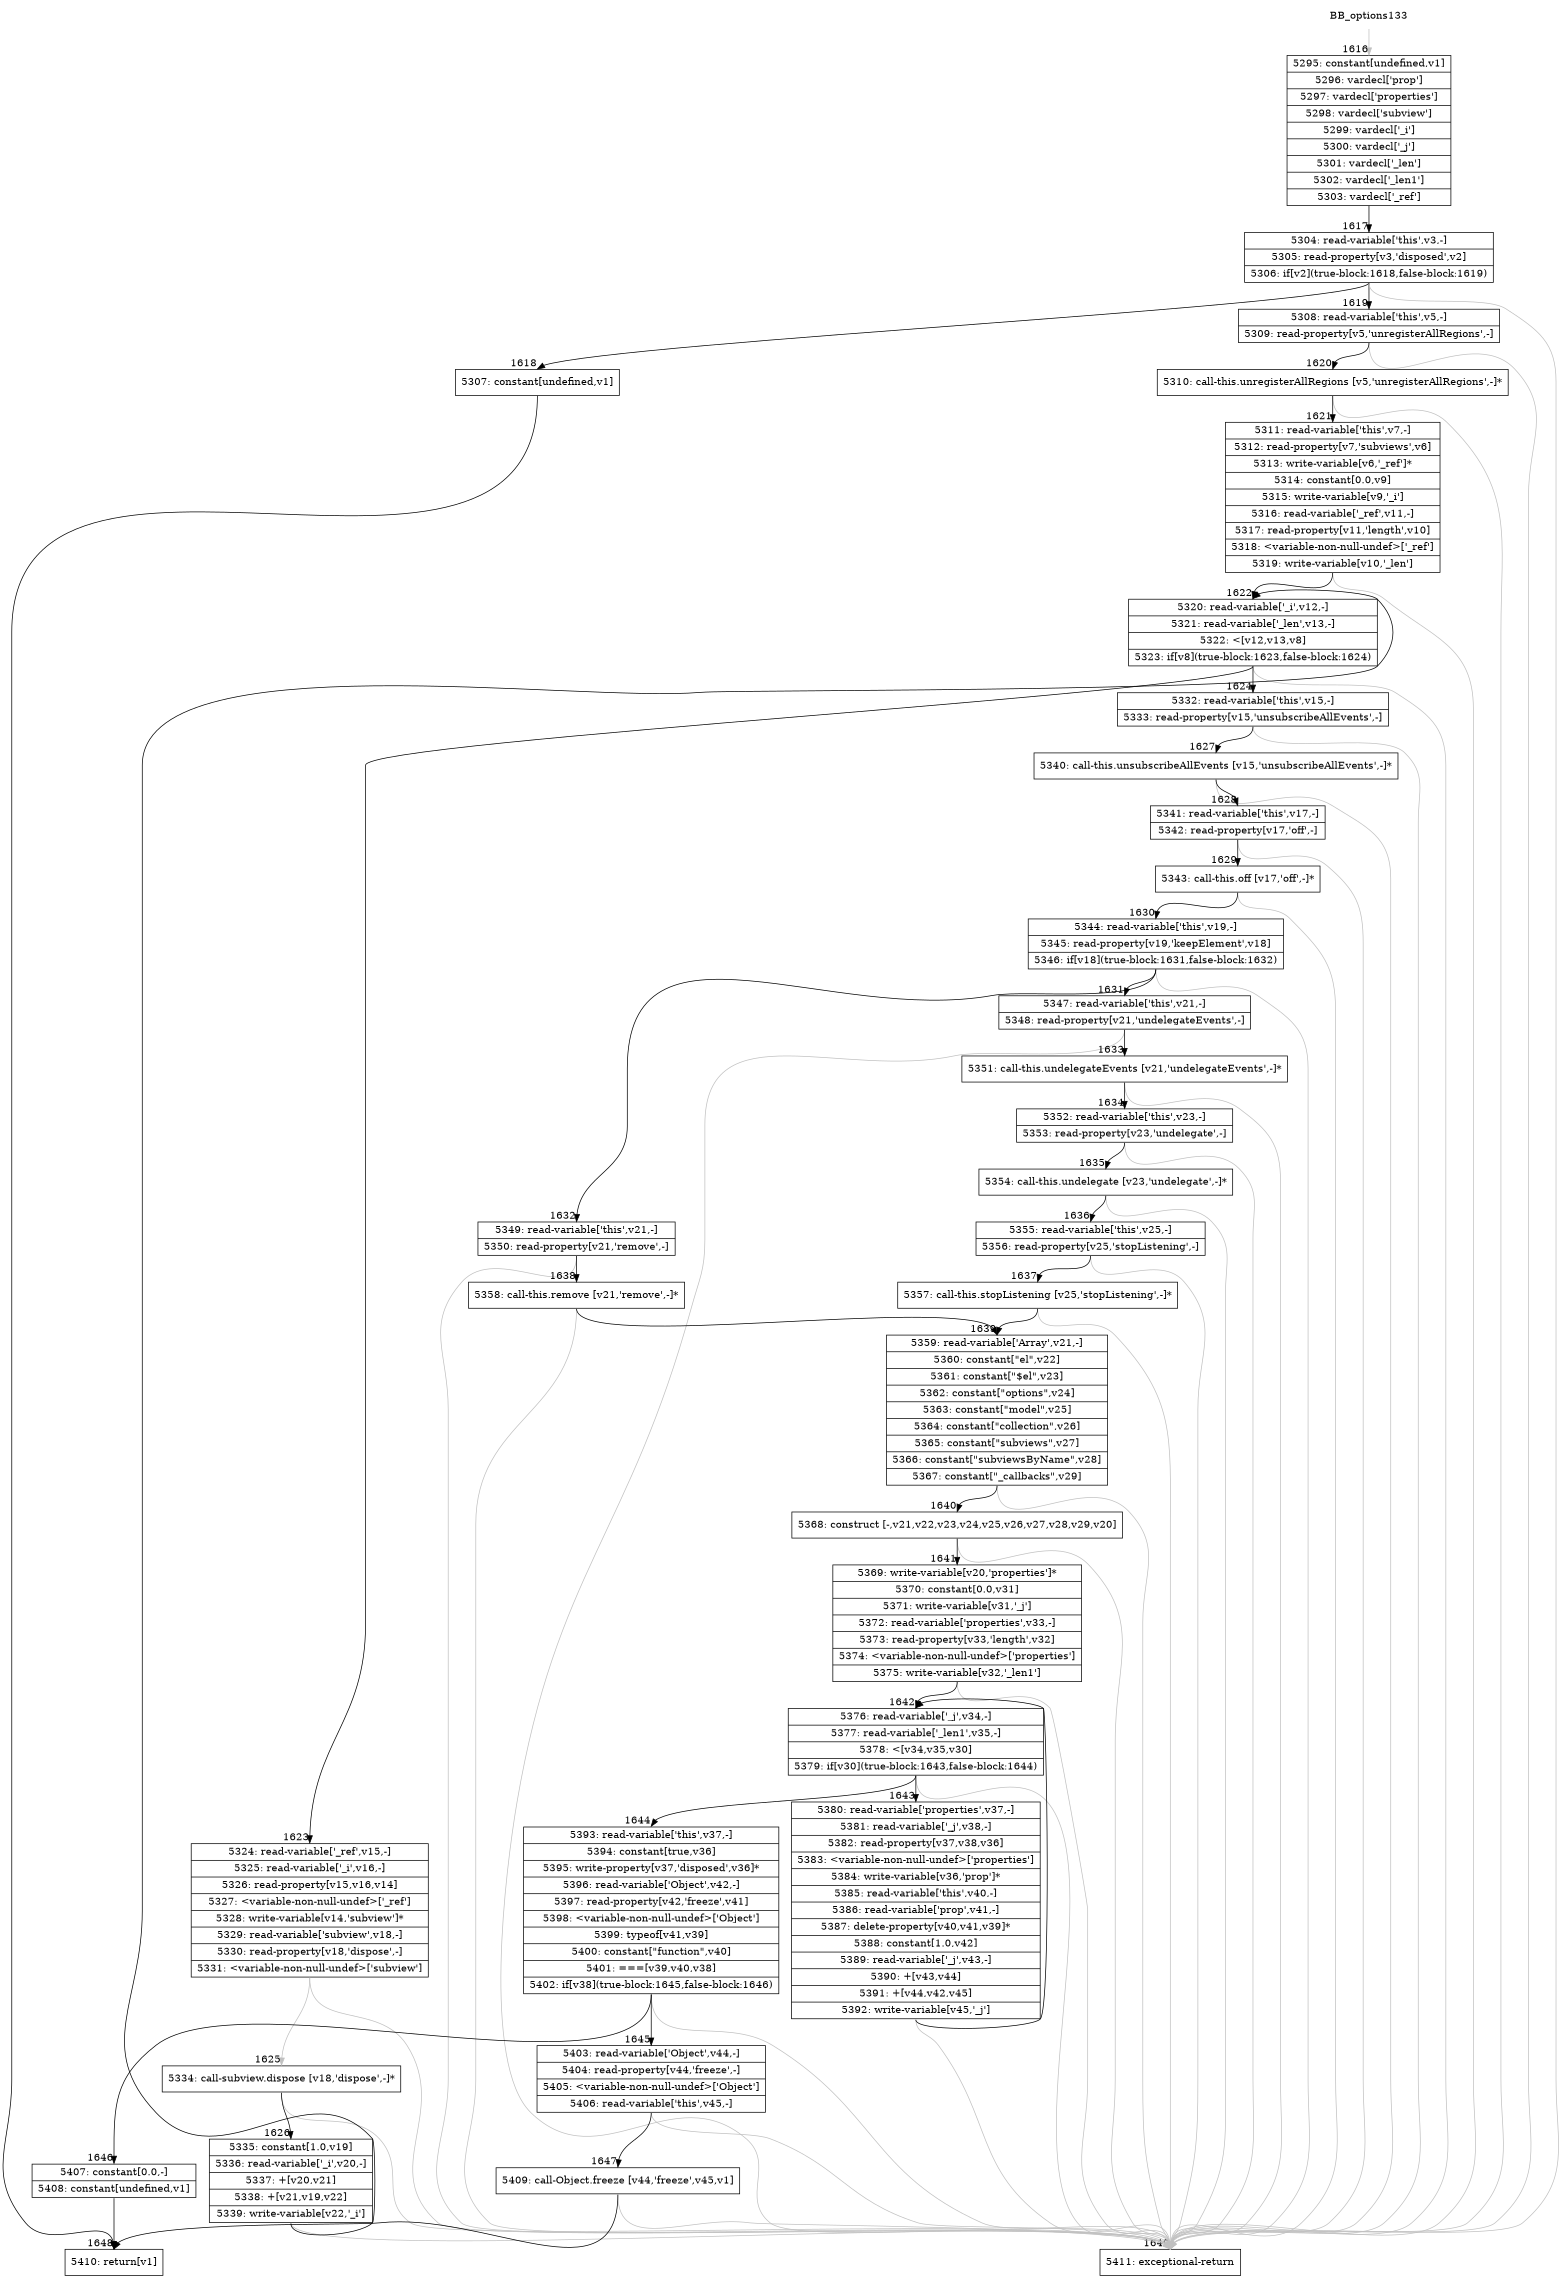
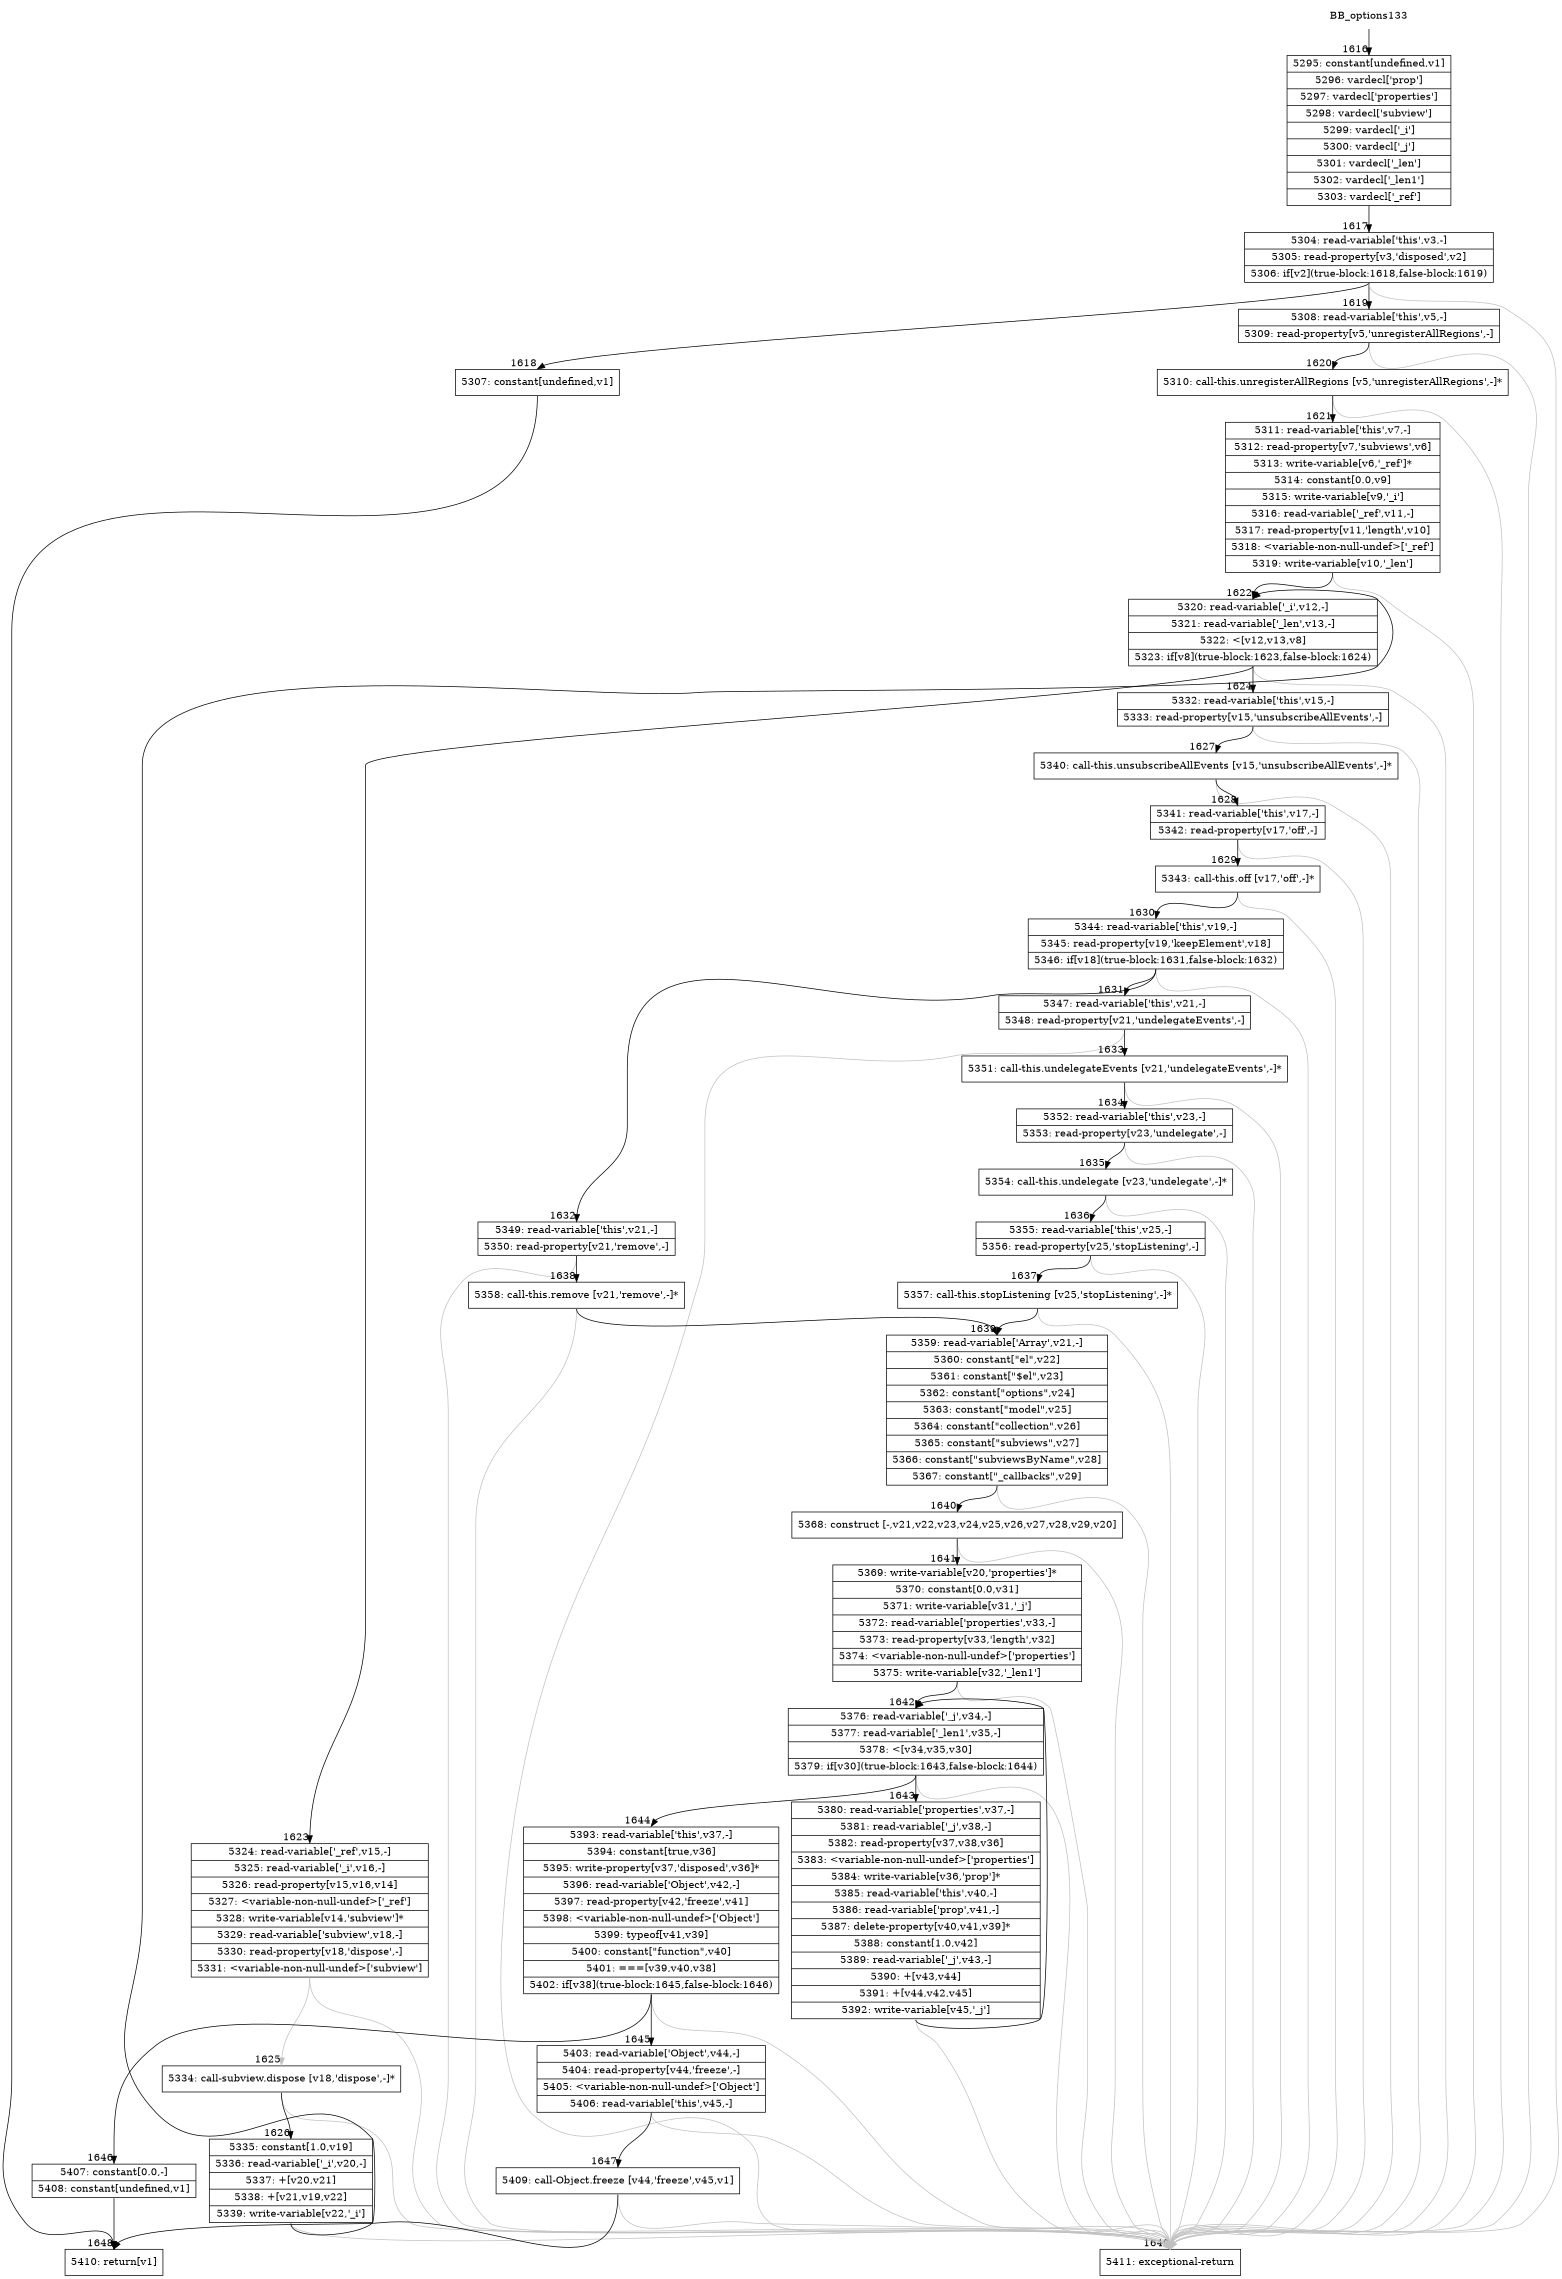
(1369, 38) -> (1369, 38)
